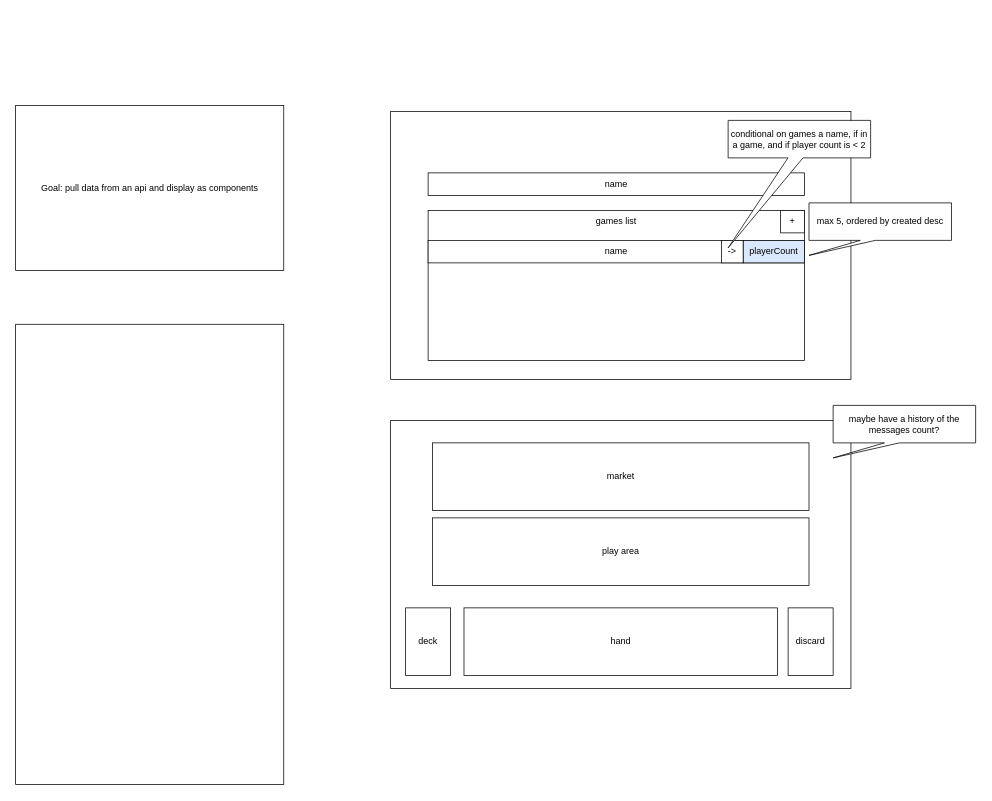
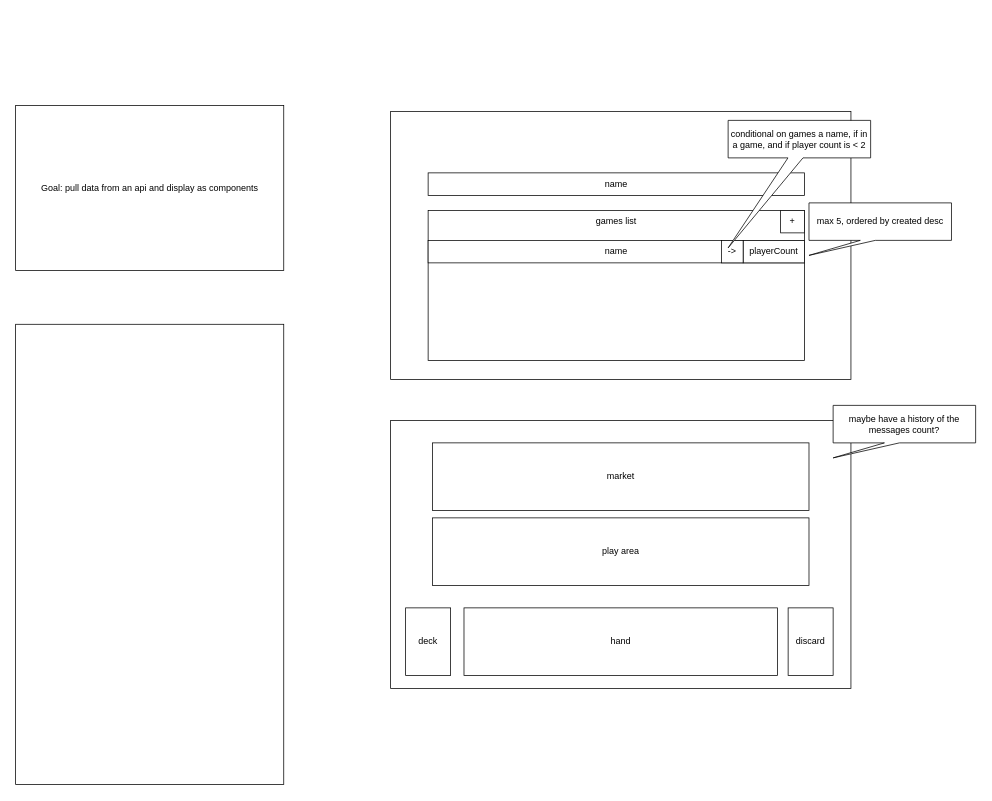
(774, 252) -> (774, 252)
